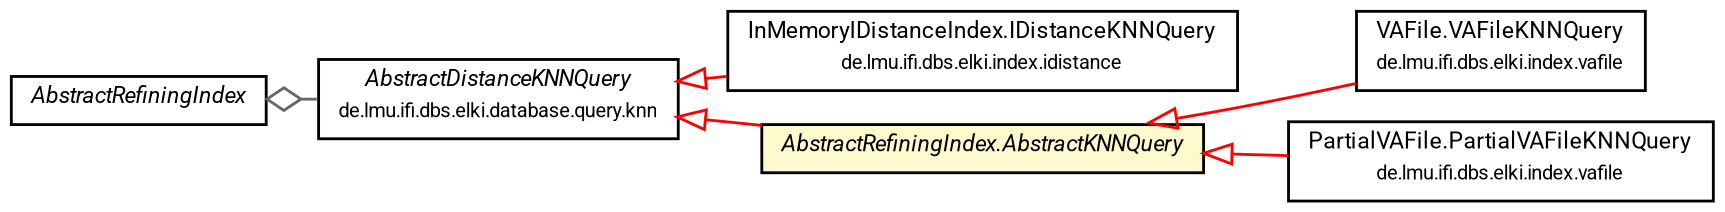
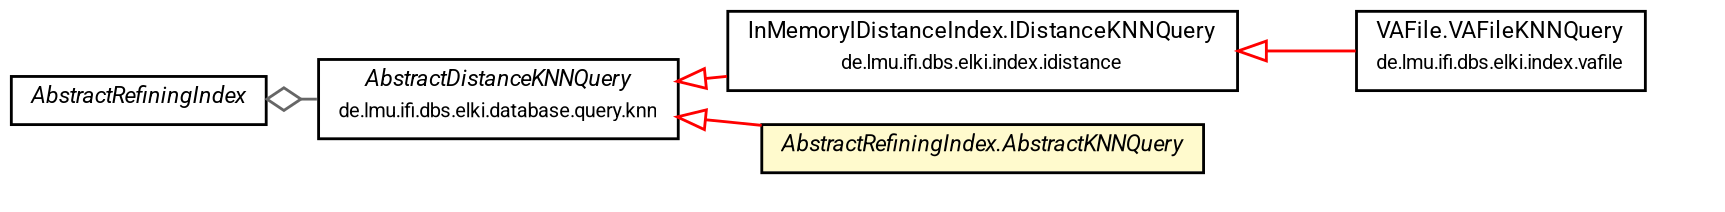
(1267, 102) -> (1311, 51)
(1501, 161) -> none
